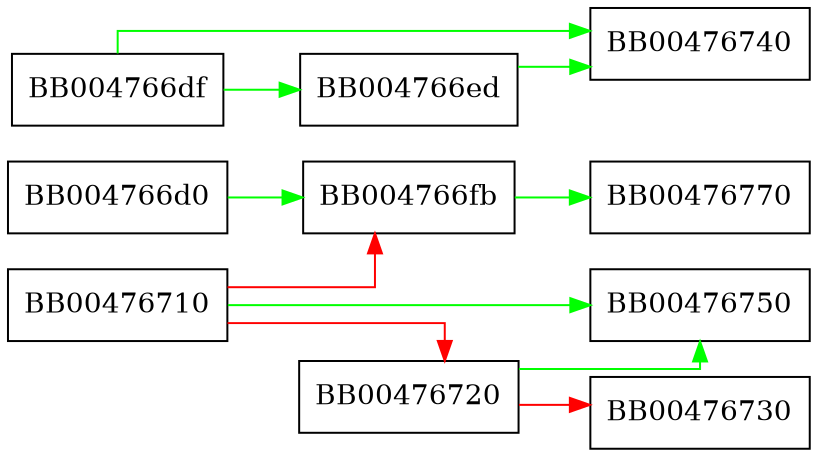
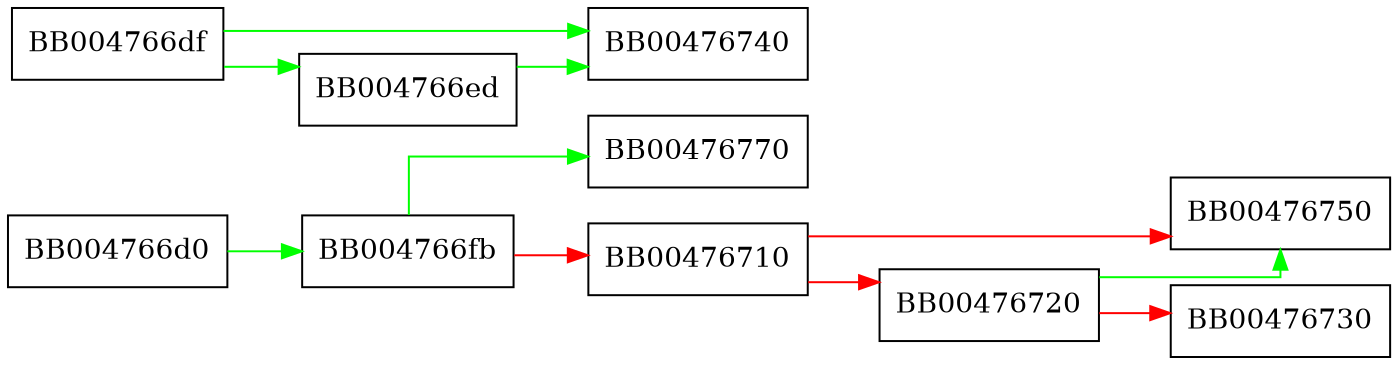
(318, 287) -> (541, 255)
(399, 305) -> (980, 236)
